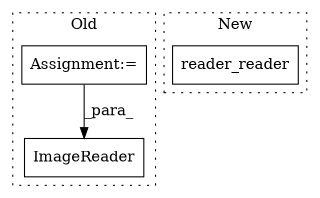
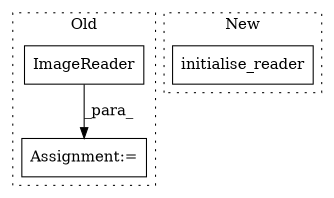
(235, 65) -> (243, 65)
(84, 106) -> (84, 106)
